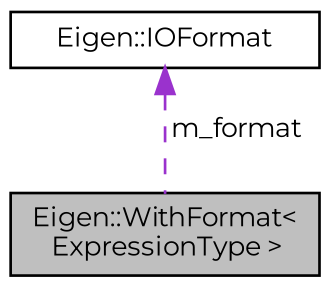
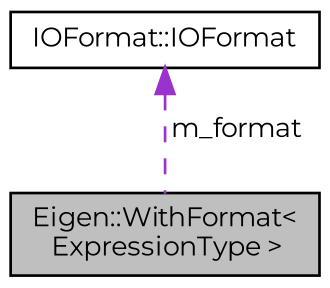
(165, 40) -> (165, 40)
